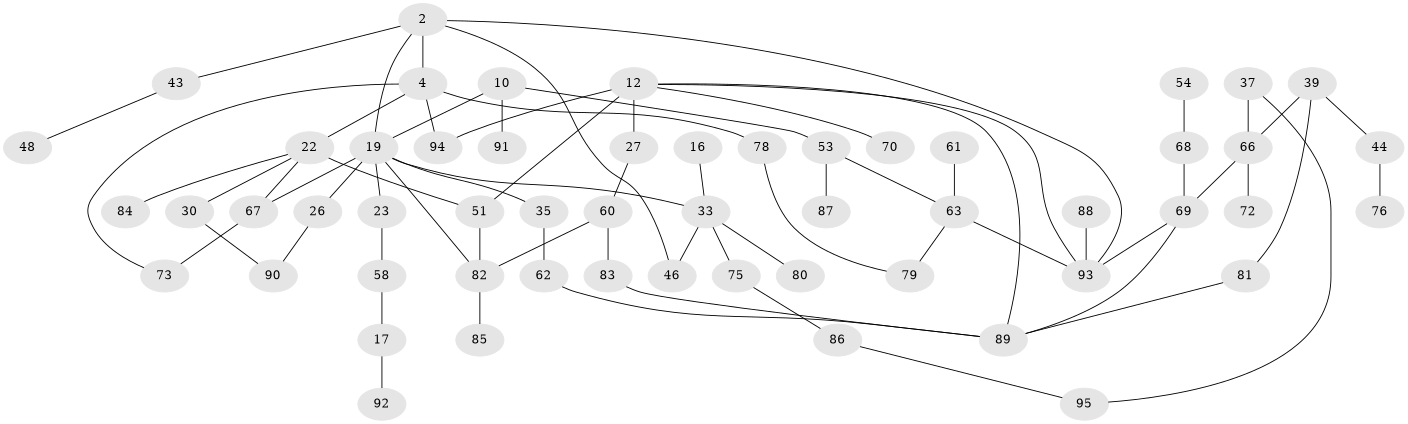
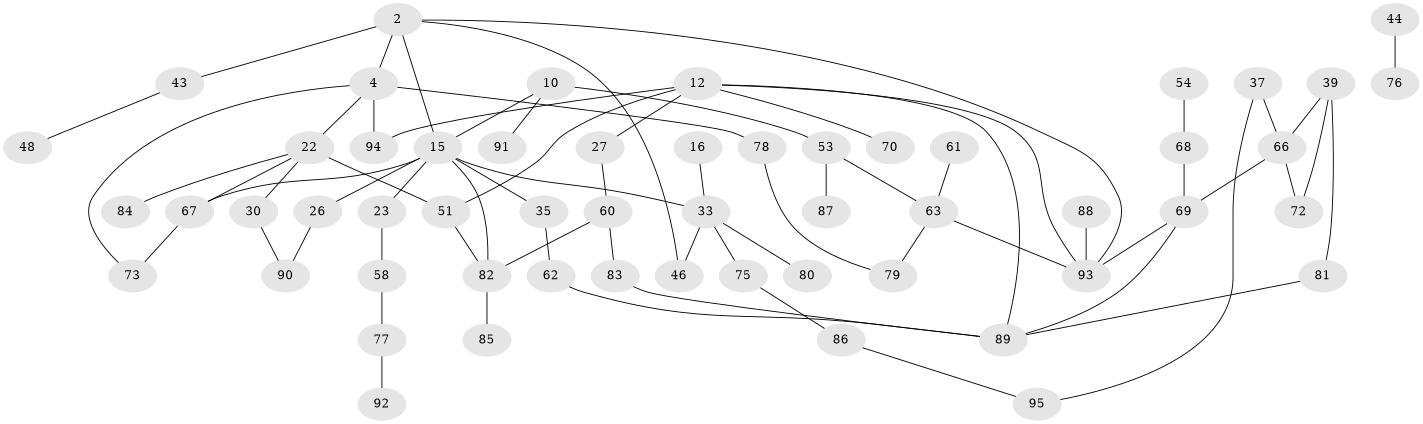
(1346, 116) -> (1318, 148)
(374, 148) -> (438, 148)
(382, 340) -> (382, 340)
